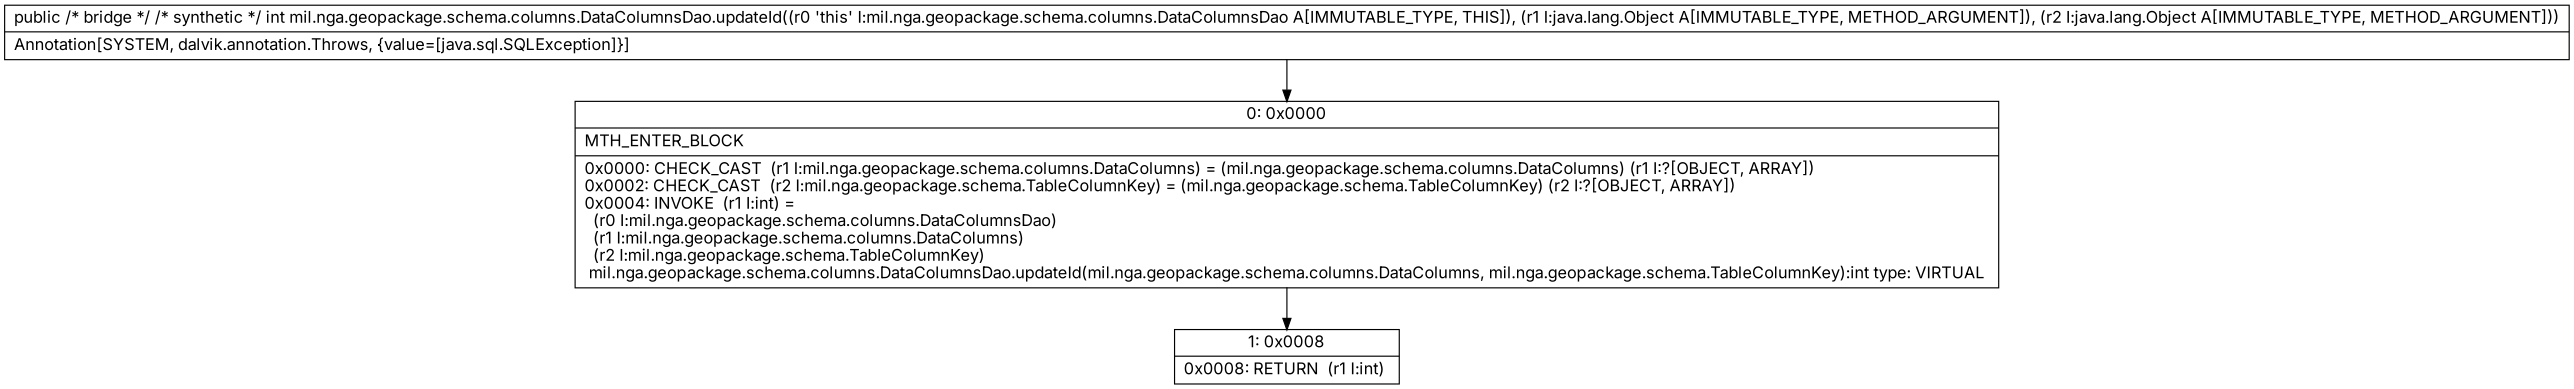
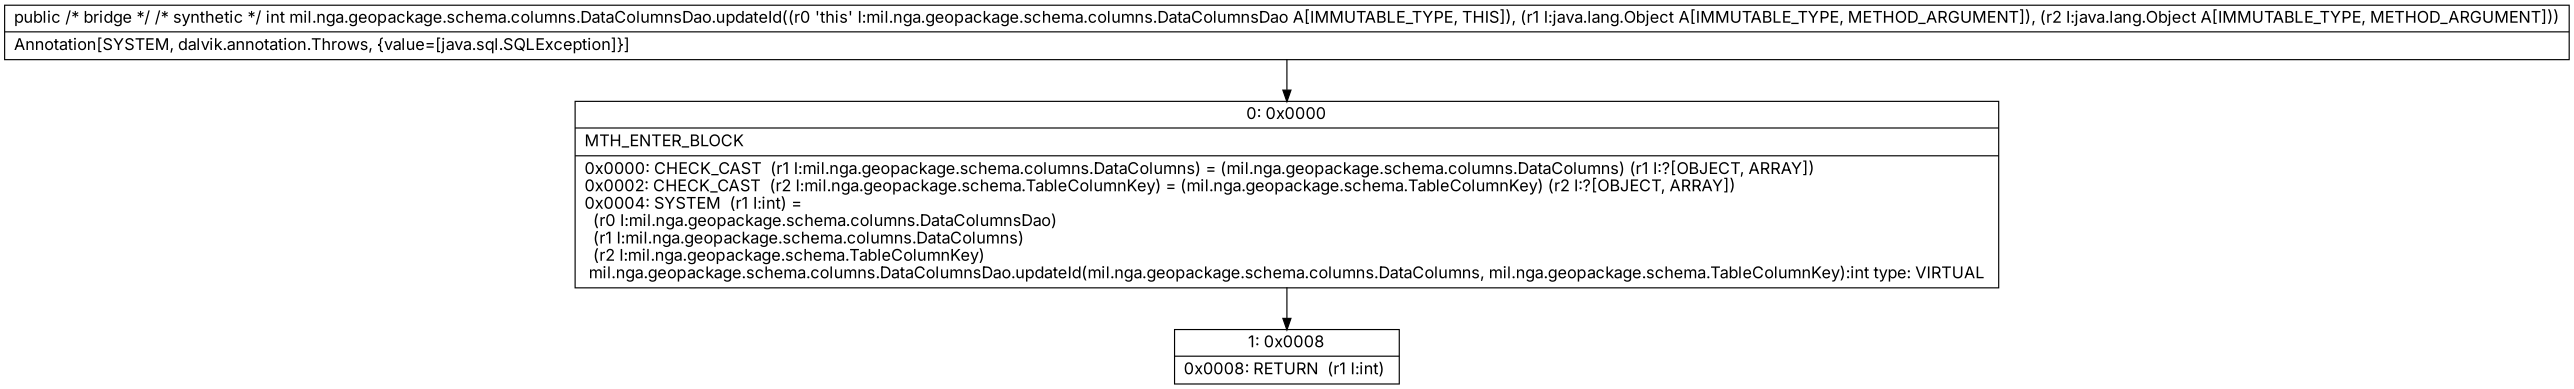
(692, 204) -> (696, 204)
